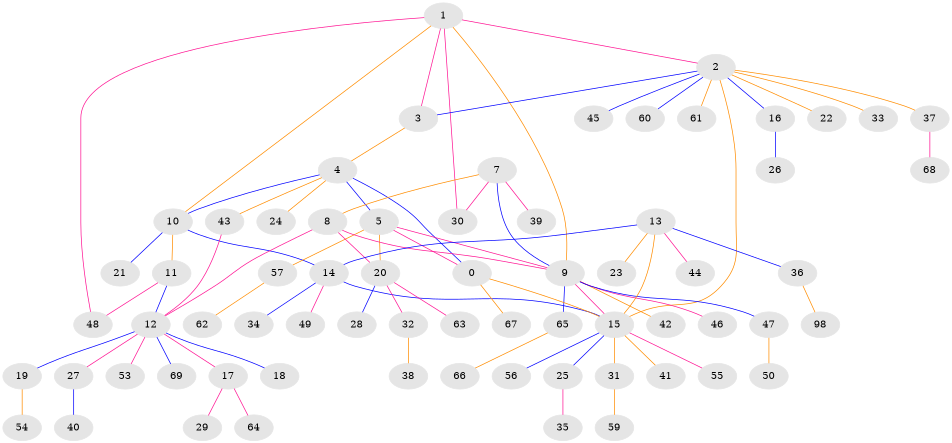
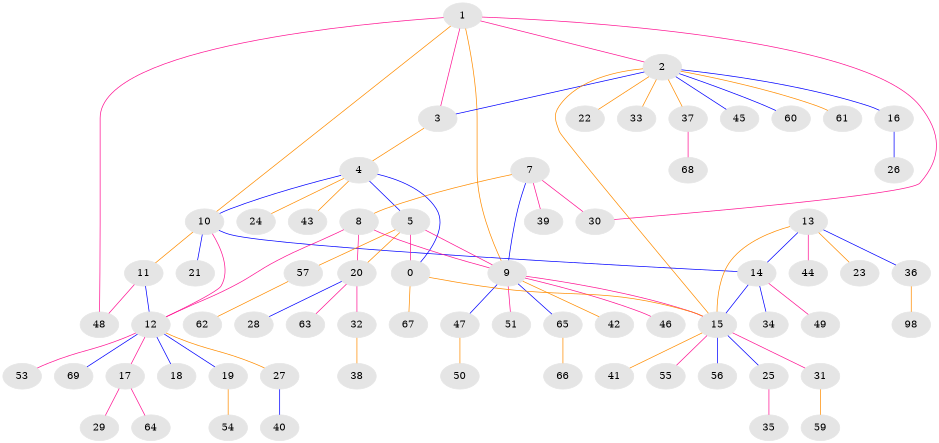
(201, 281) -> (221, 287)
none -> (511, 325)
(112, 351) -> (215, 350)
(614, 351) -> (769, 350)
